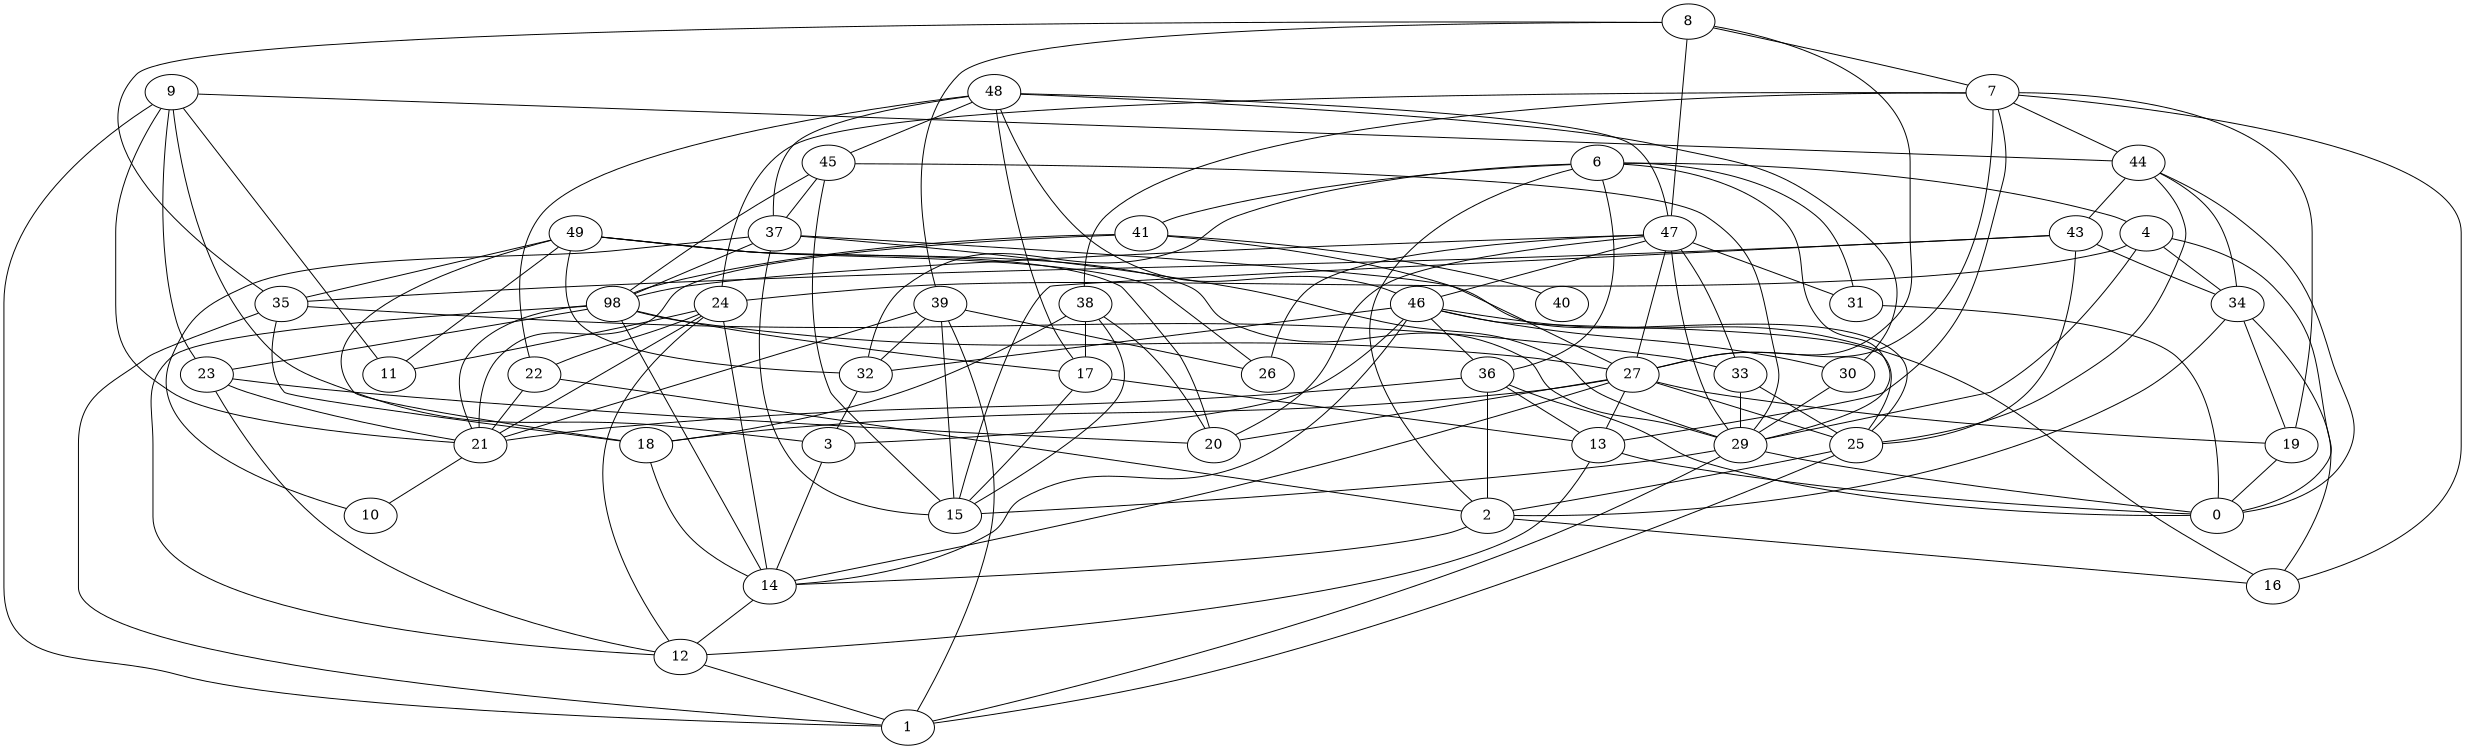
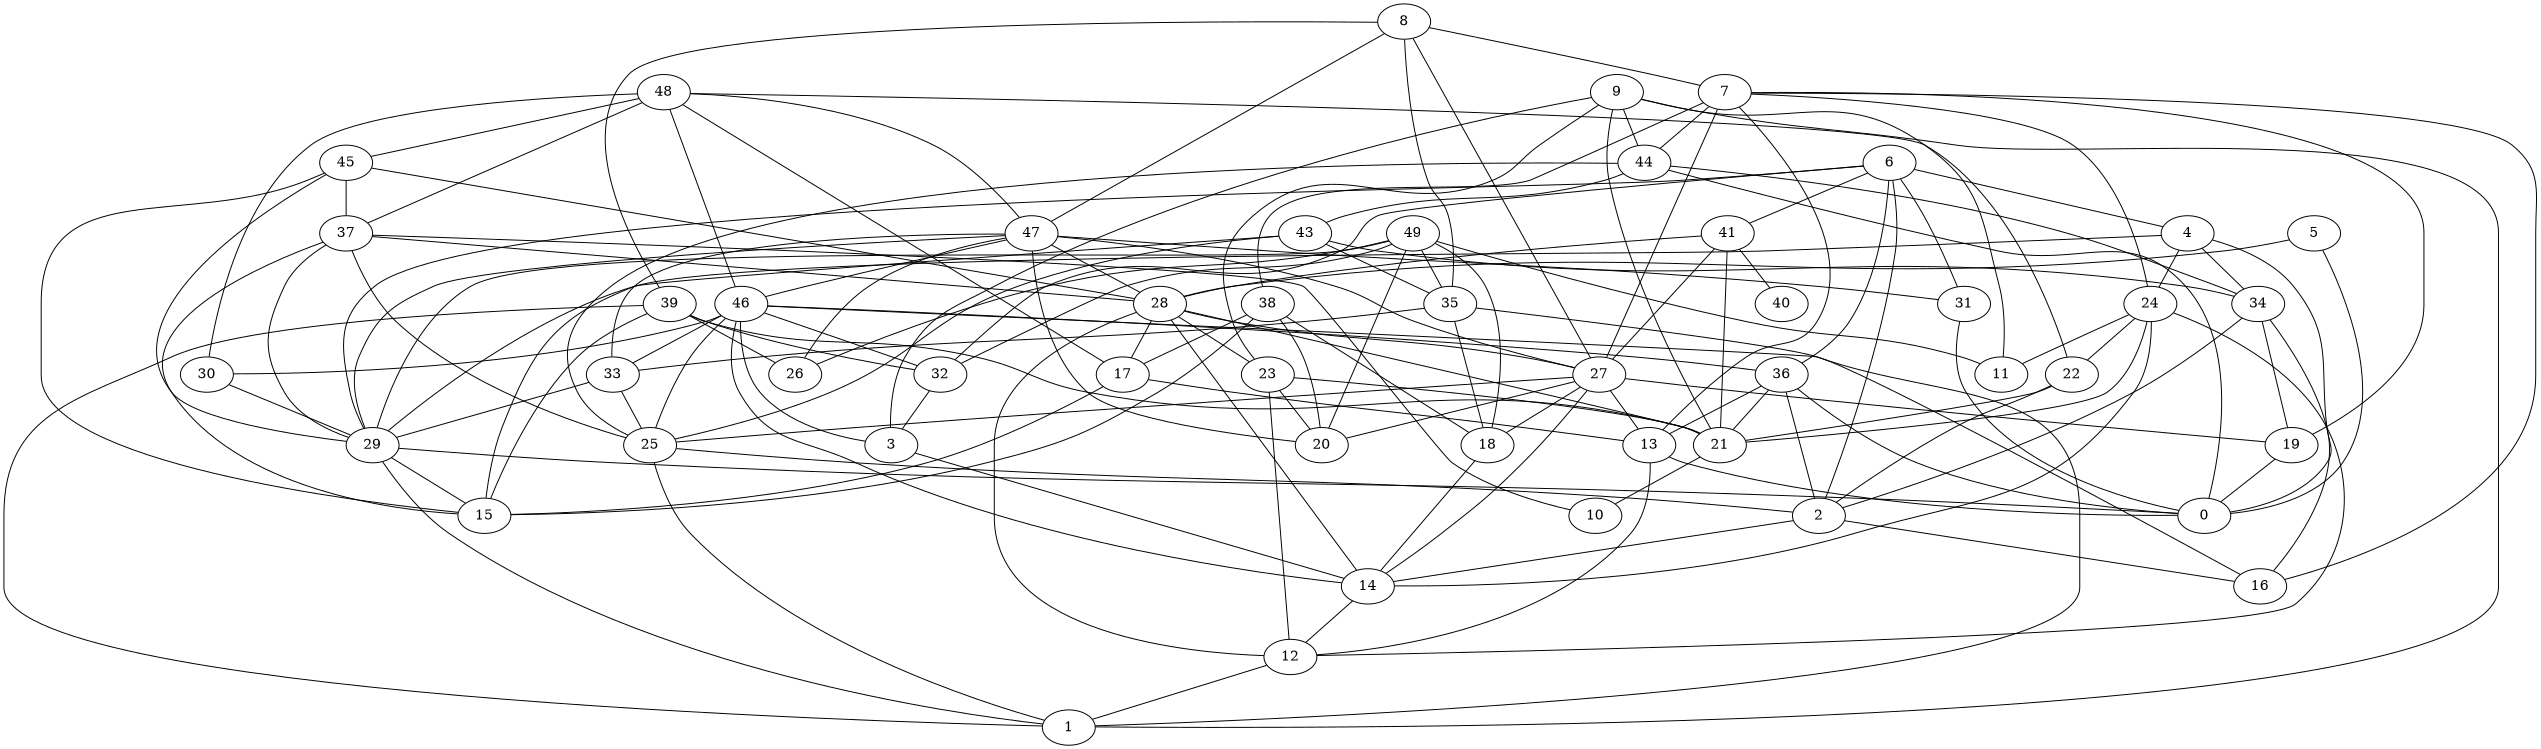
none -> (2314, 233)
(613, 304) -> (1160, 304)
none -> (677, 339)
